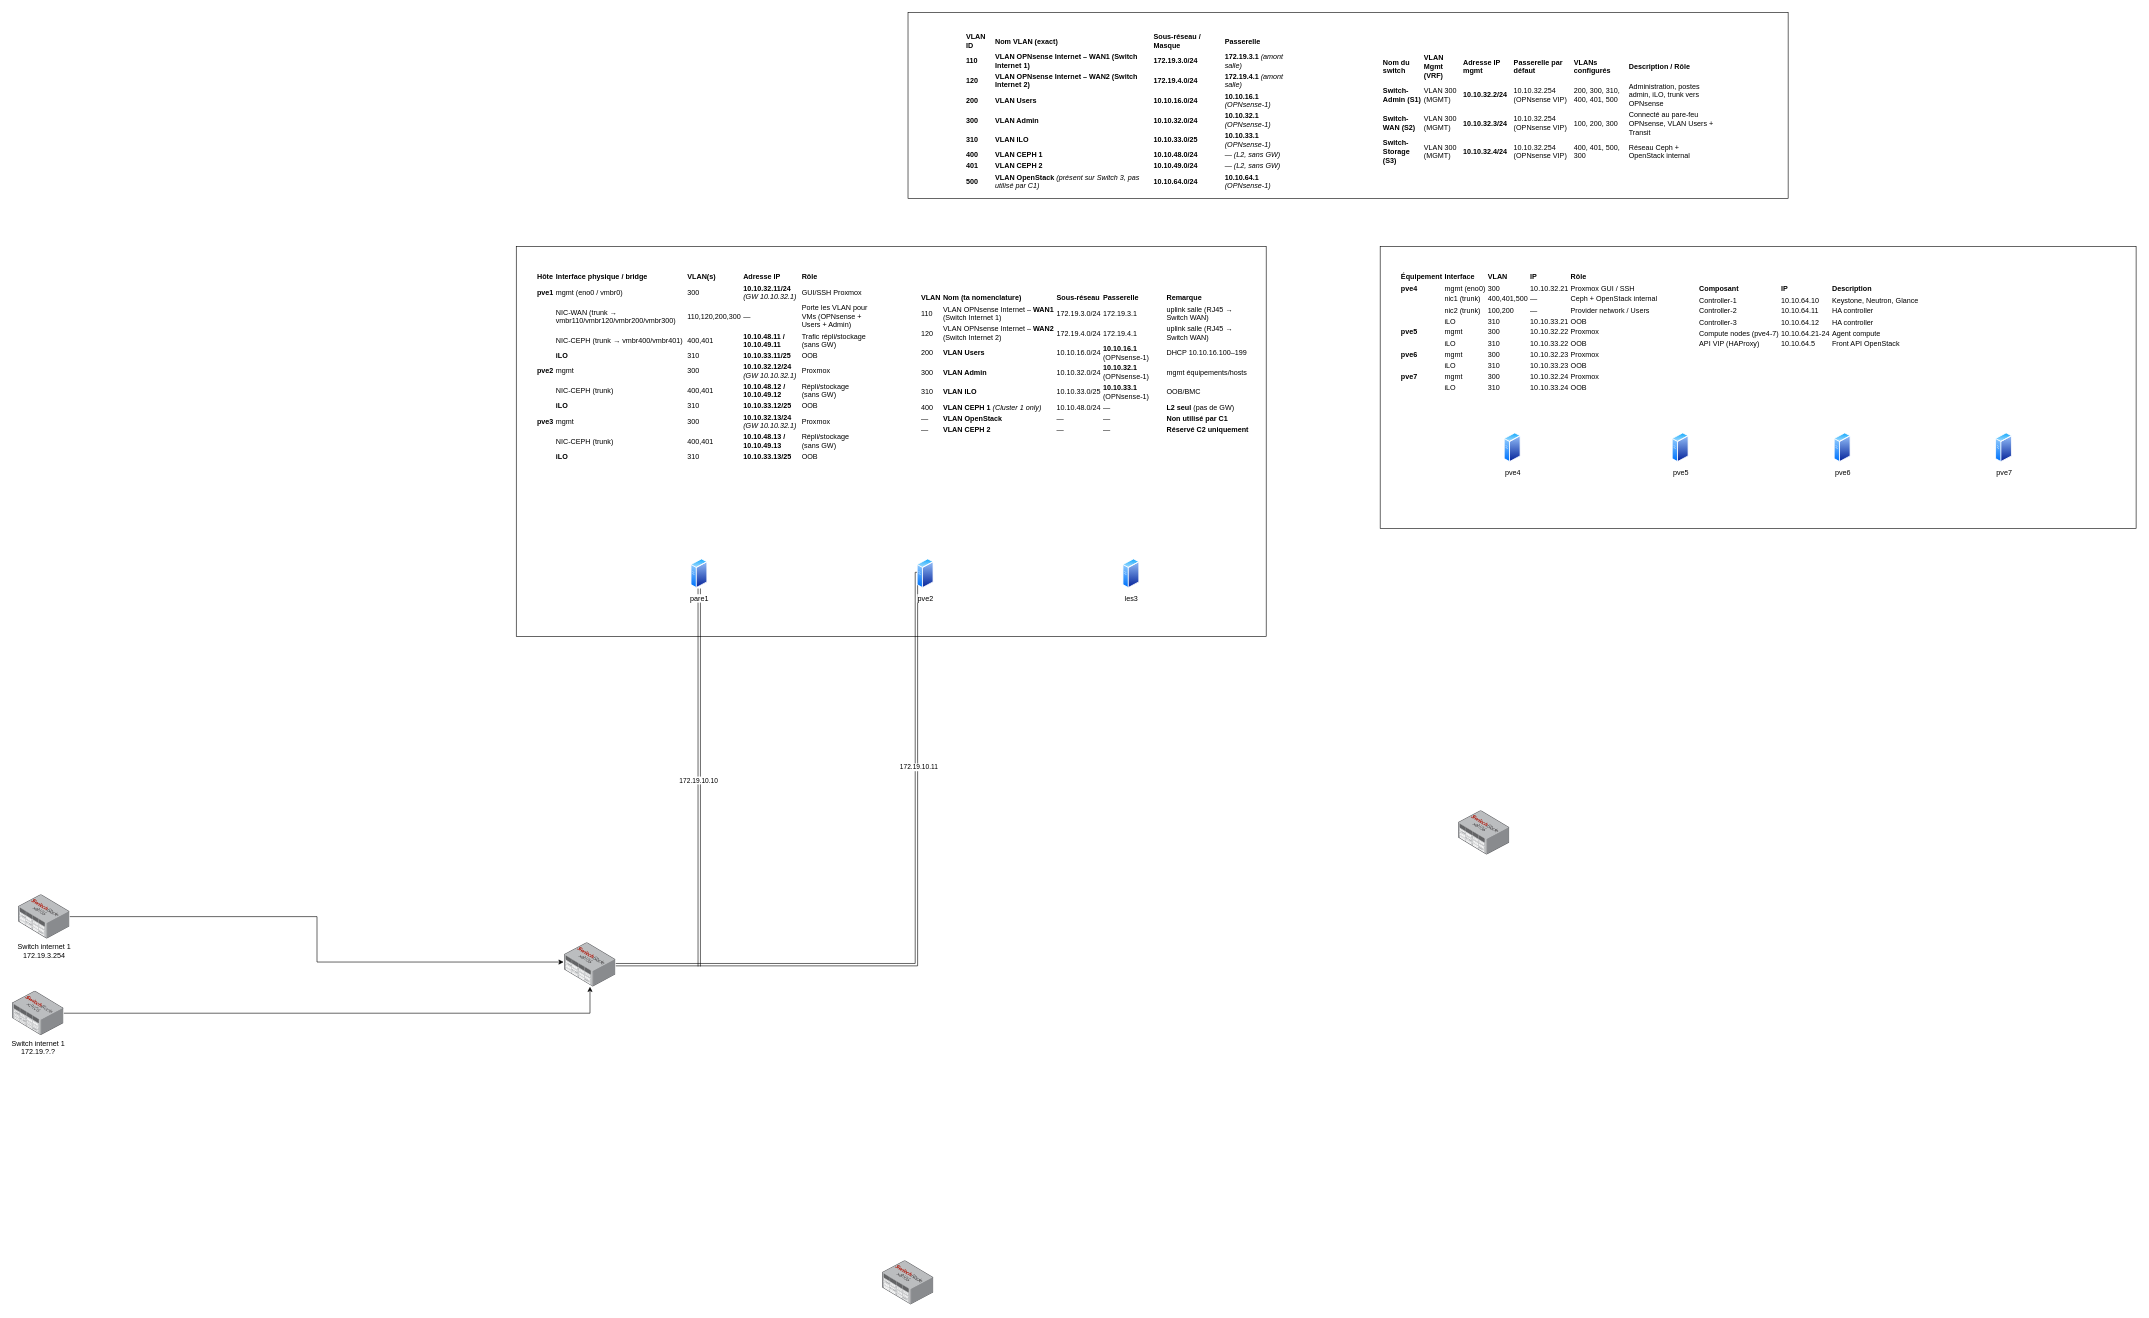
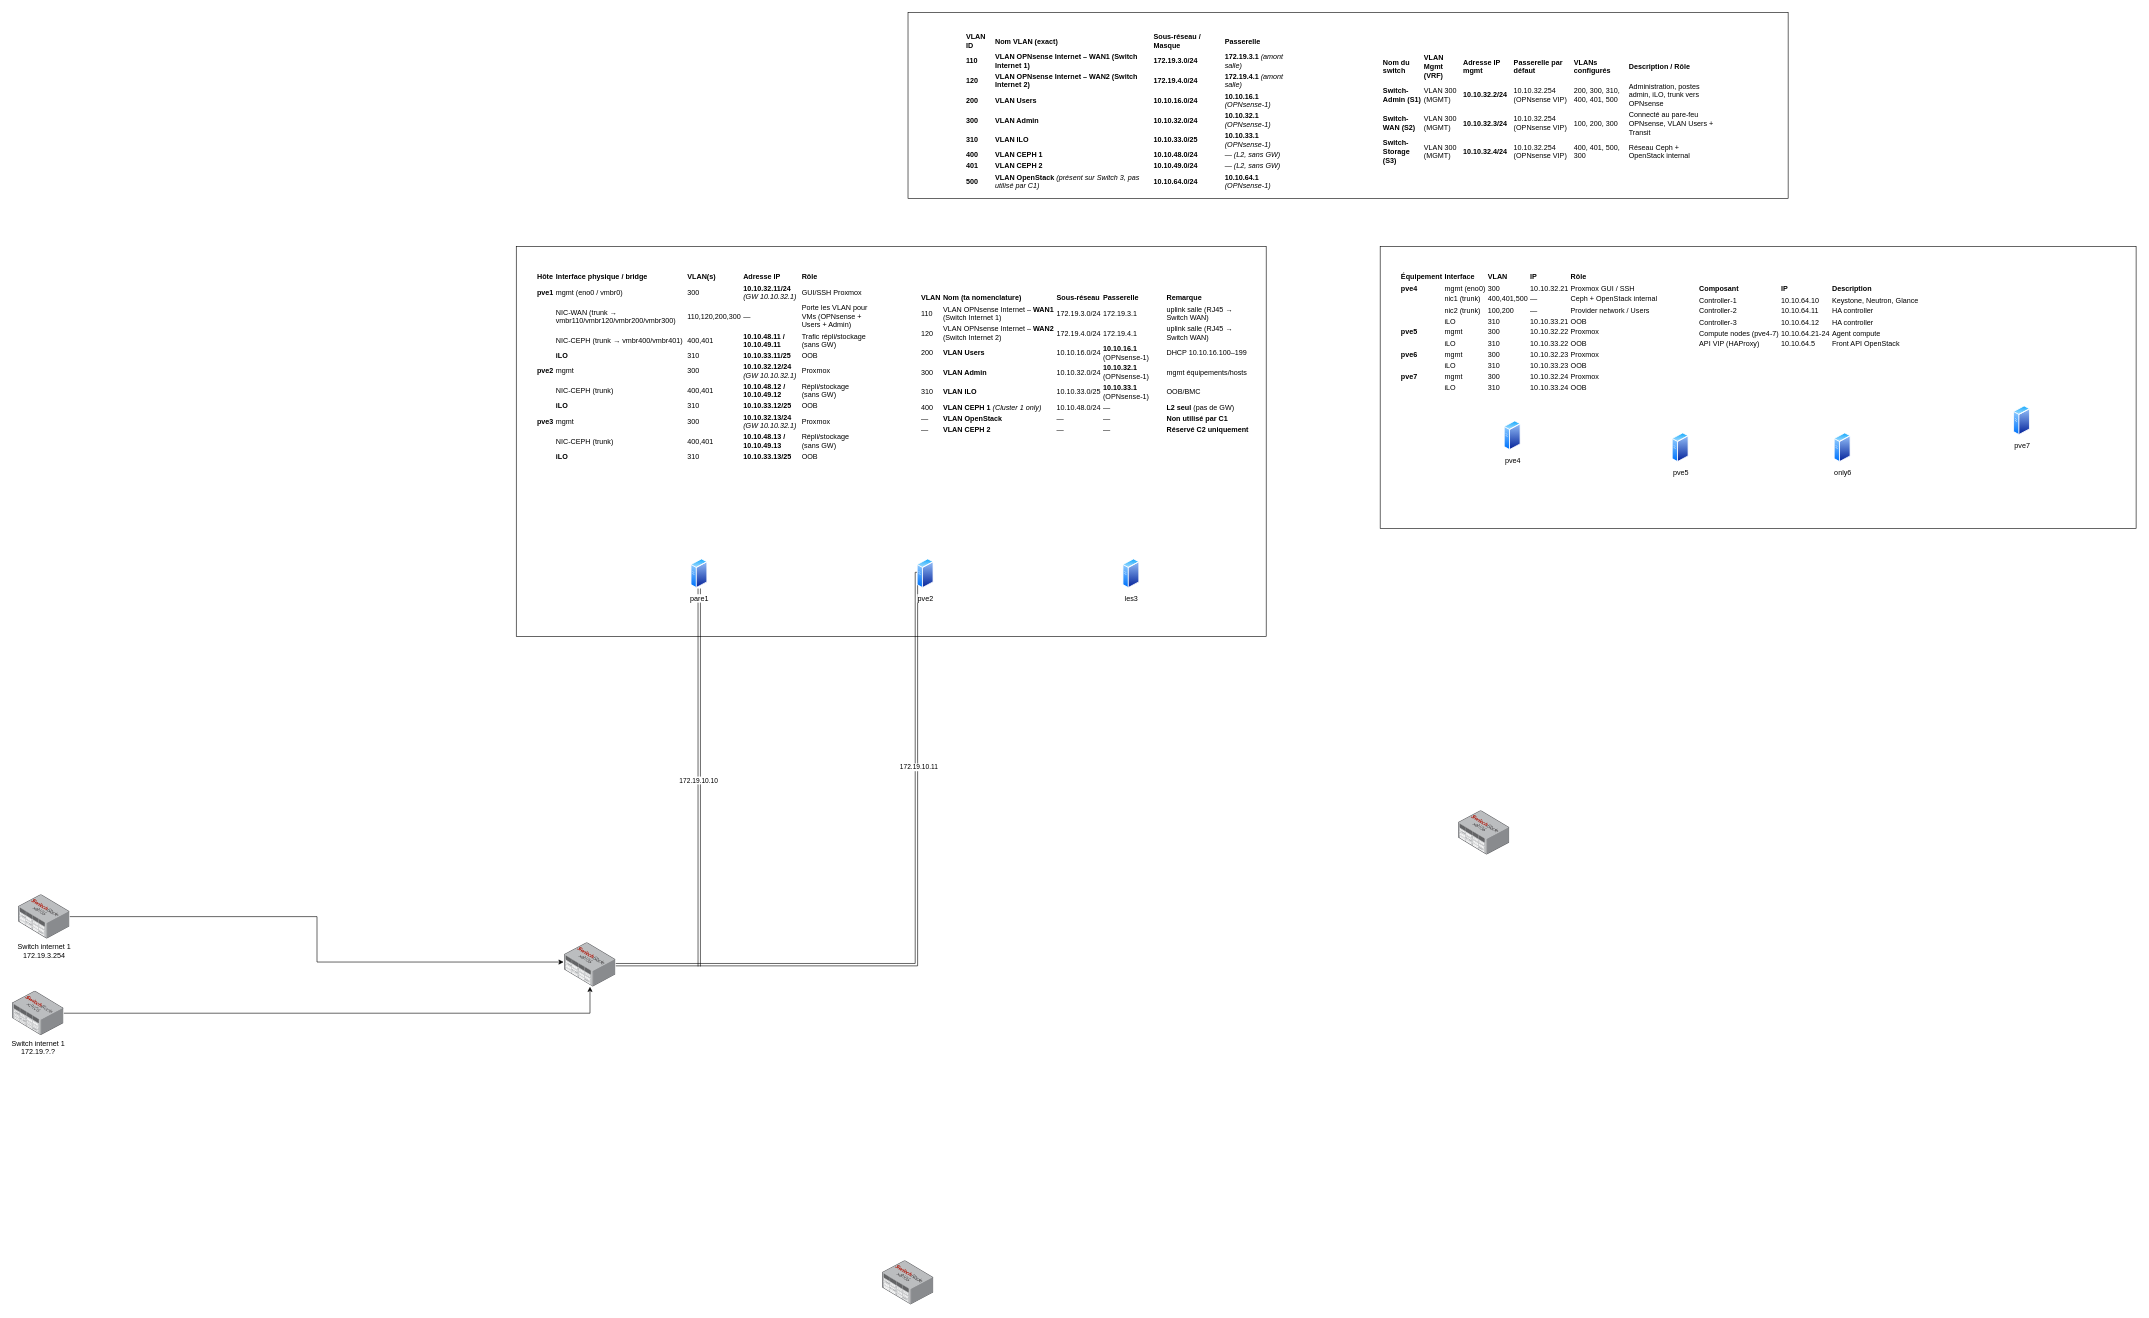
(1513, 447) -> (1513, 435)
(2004, 447) -> (2022, 420)
(1843, 473) -> (1843, 473)
